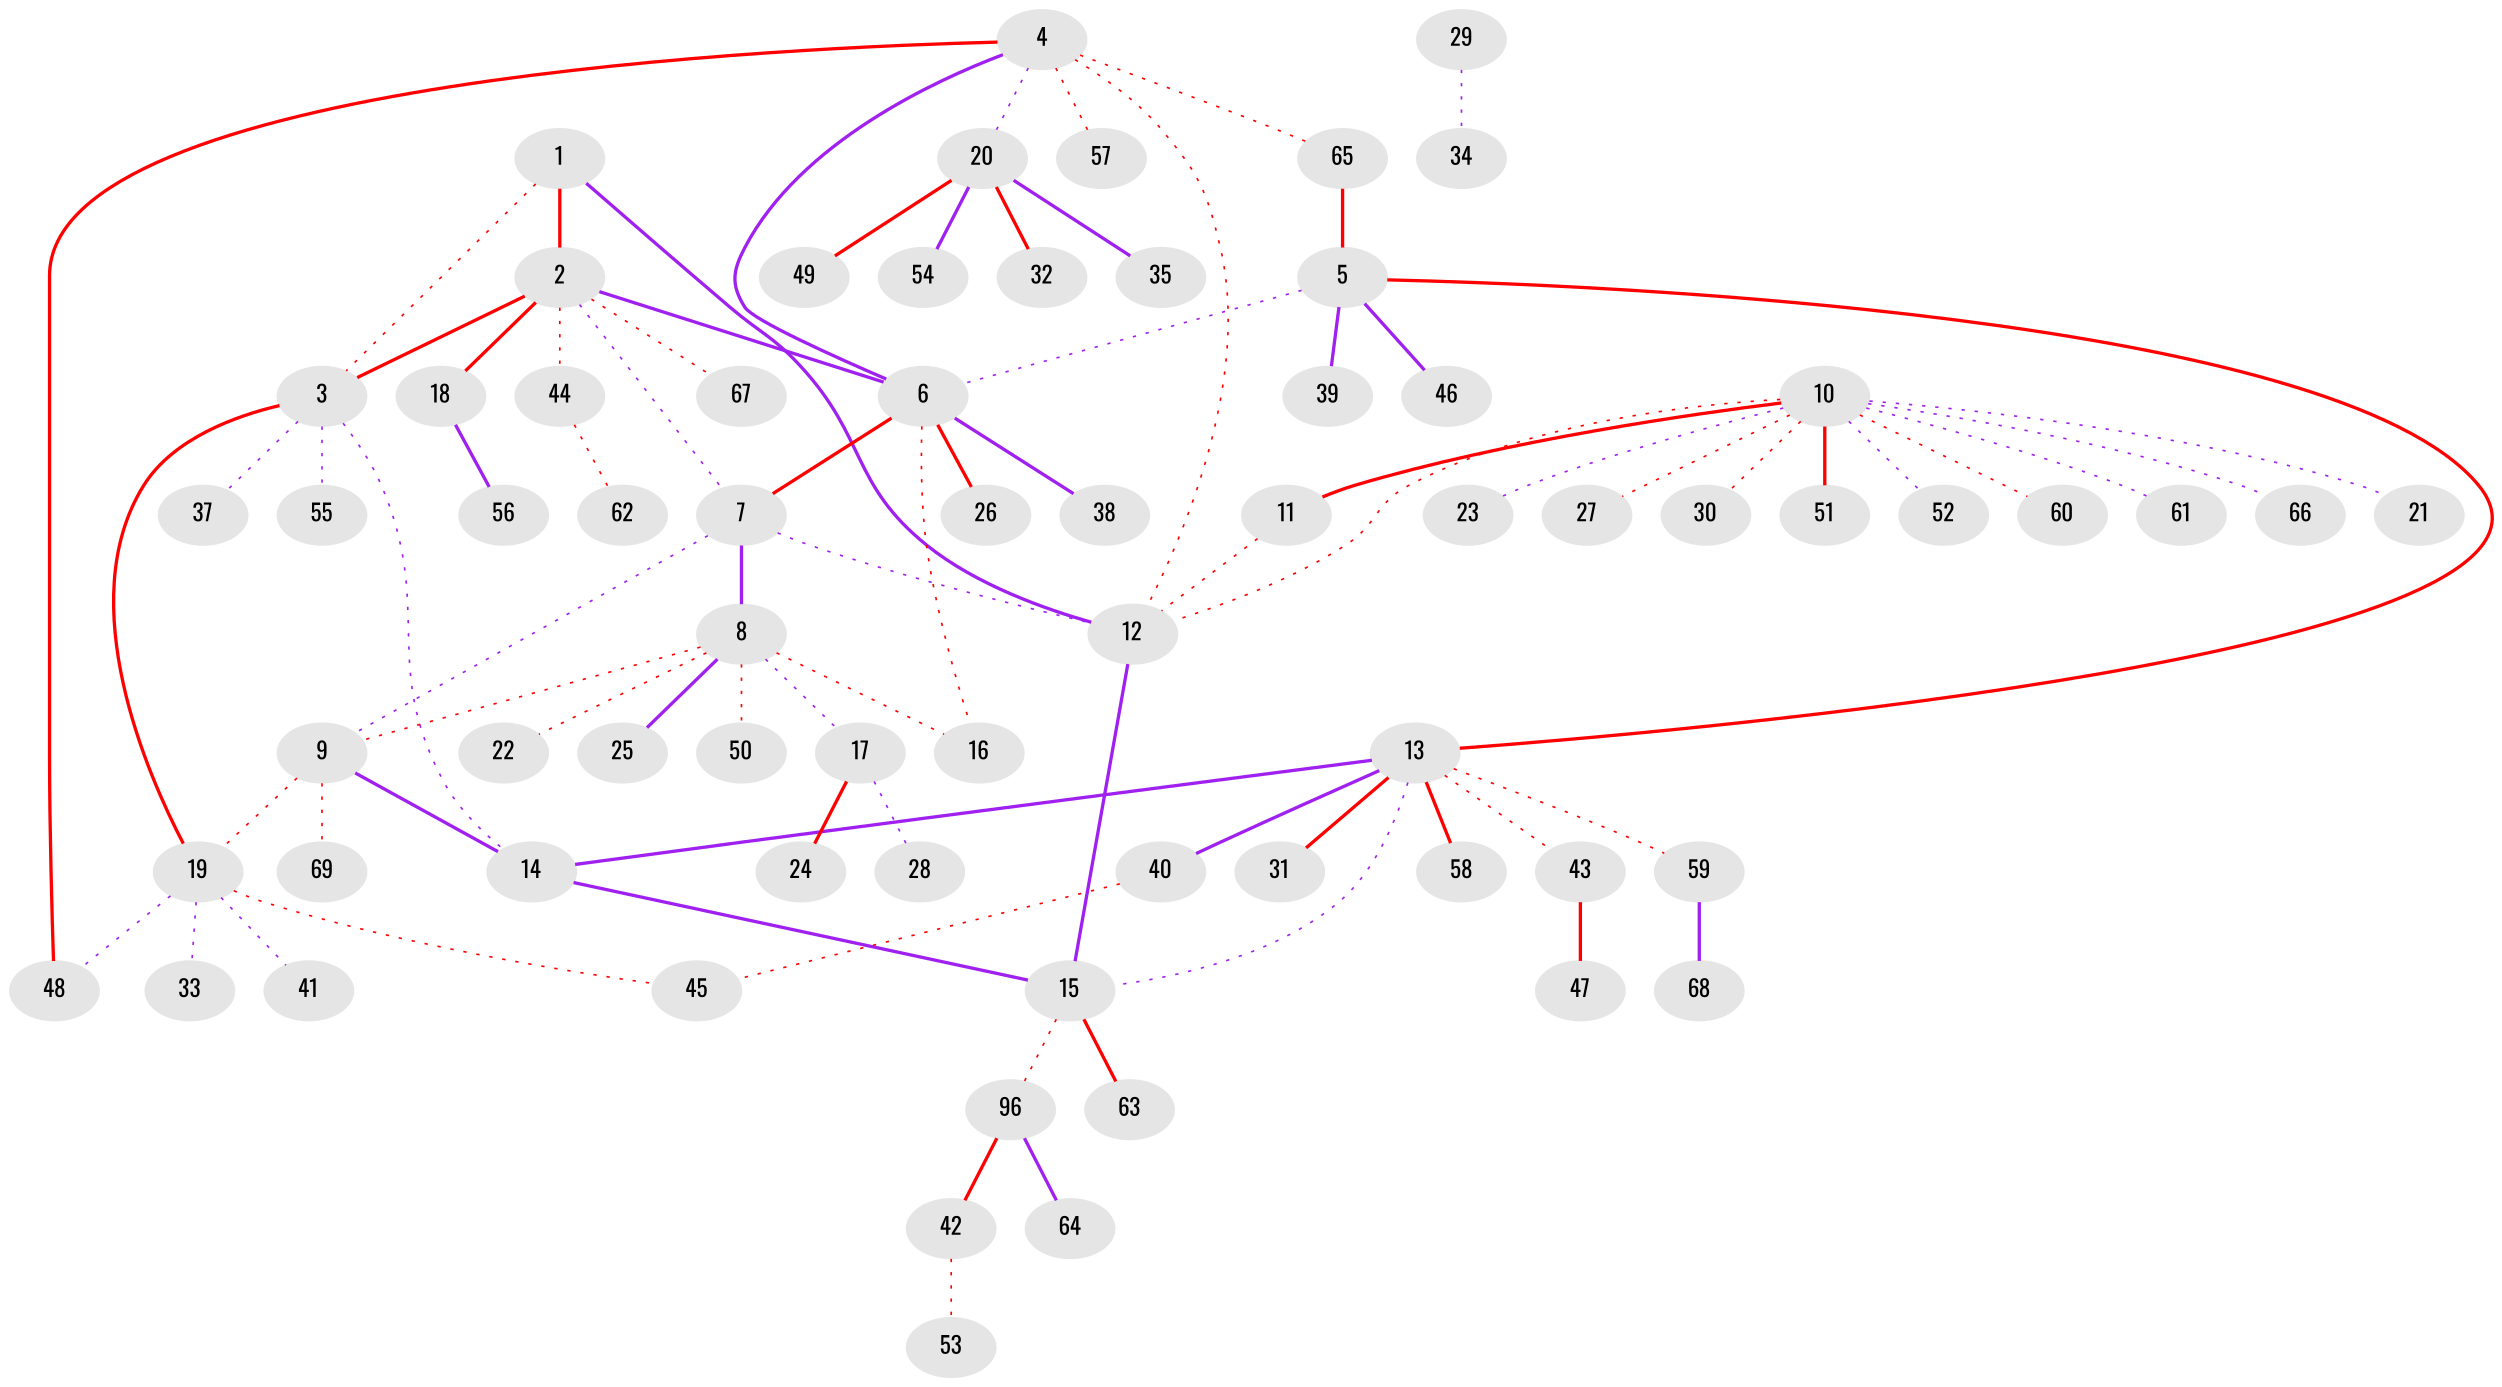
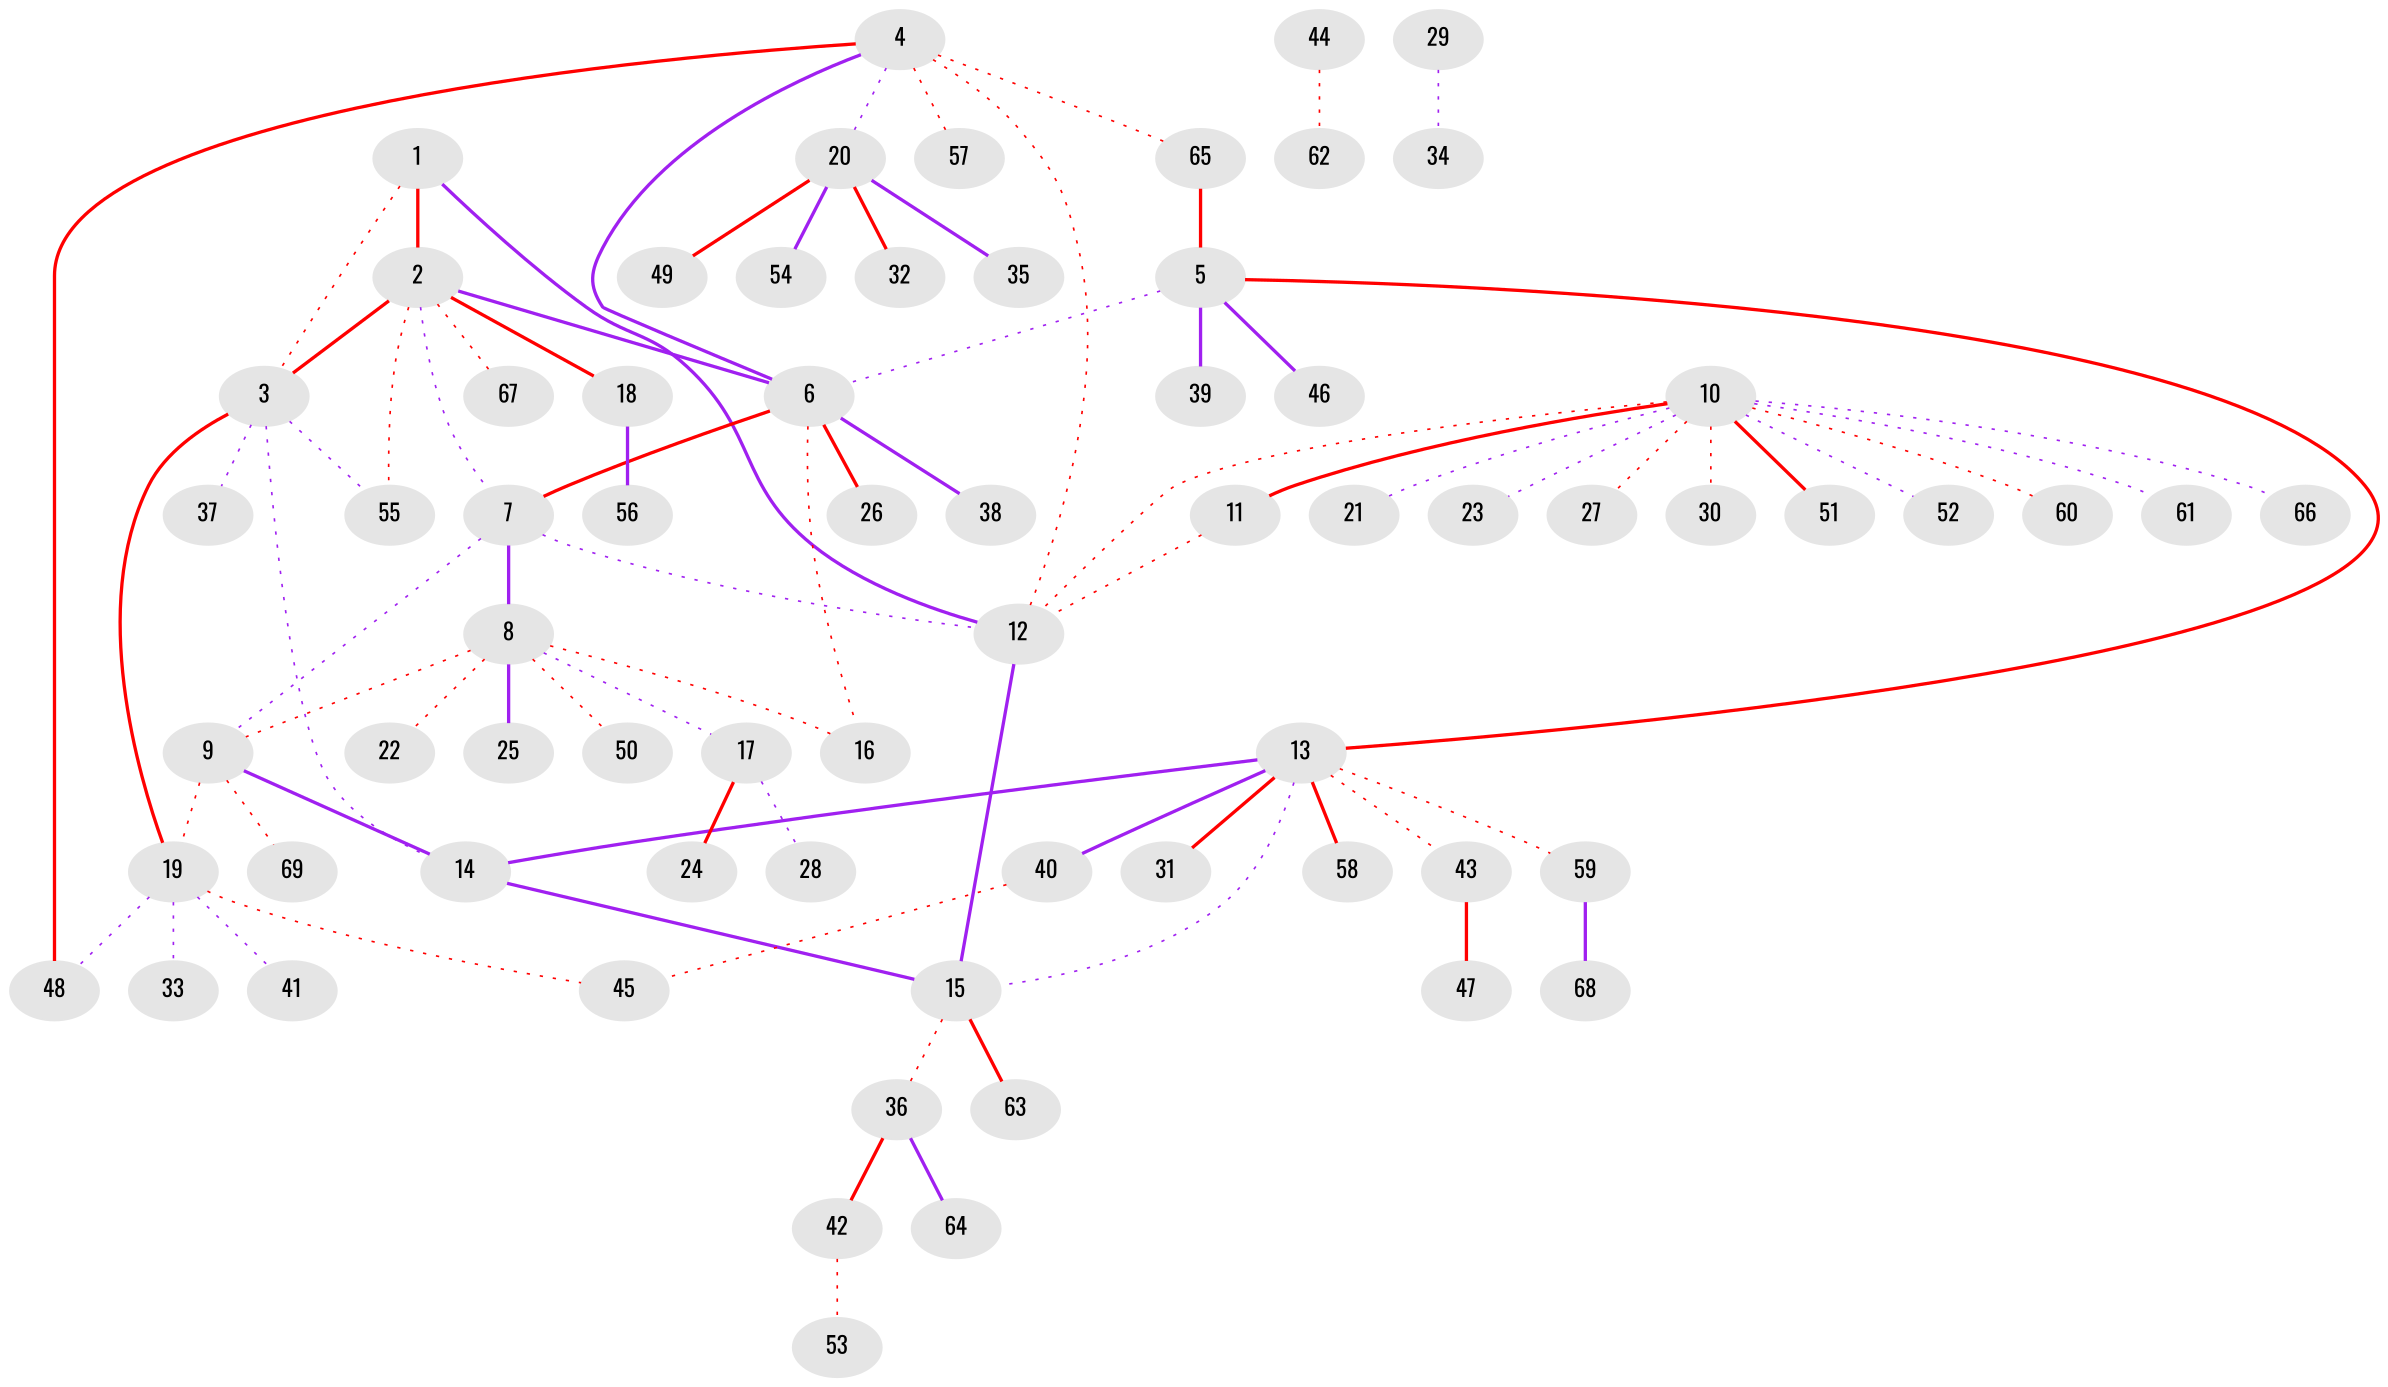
(560, 337) -> (391, 395)
(1011, 1110) -> (897, 1110)
